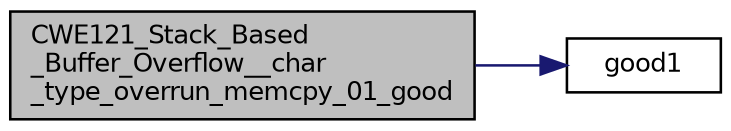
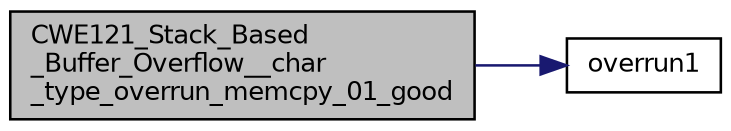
(644, 65) -> (644, 65)
